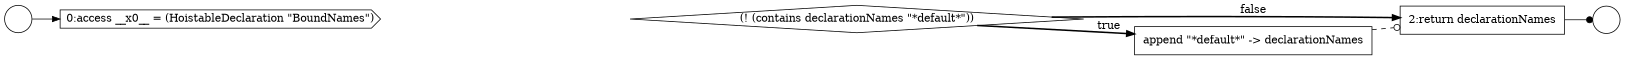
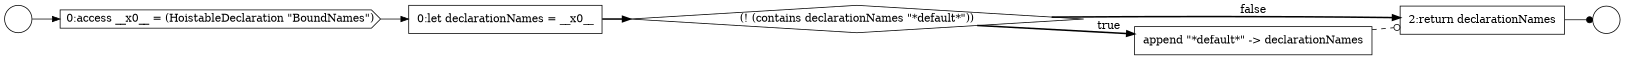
none -> (505, 19)
